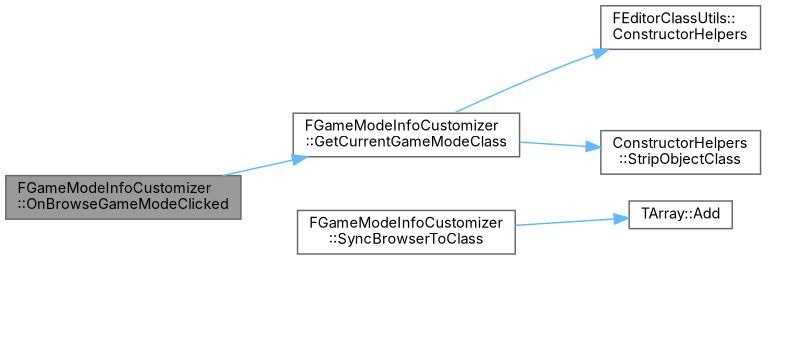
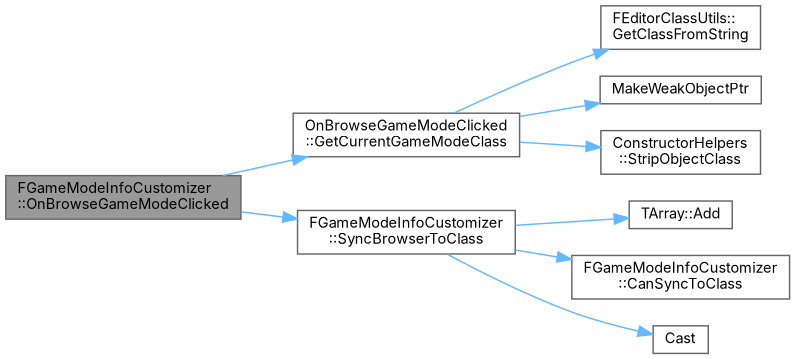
(681, 28) -> (681, 28)
none -> (681, 90)
(406, 135) -> (406, 135)
none -> (262, 214)
none -> (681, 277)
none -> (681, 340)
